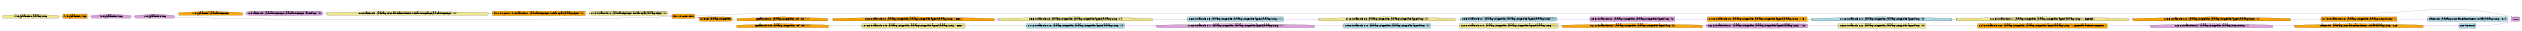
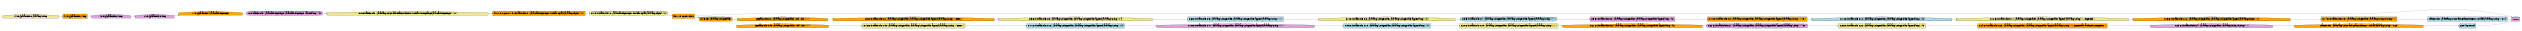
(423, 19) -> (175, 15)
